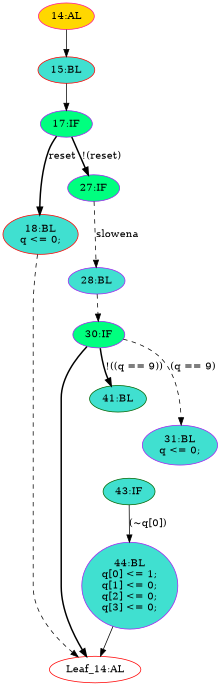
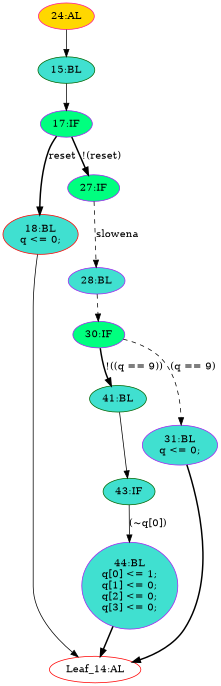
(66, 16) -> (66, 16)
(66, 70) -> (66, 70)
none -> (123, 442)
(33, 460) -> (33, 460)
(61, 497) -> (202, 575)
(108, 638) -> (108, 638)
